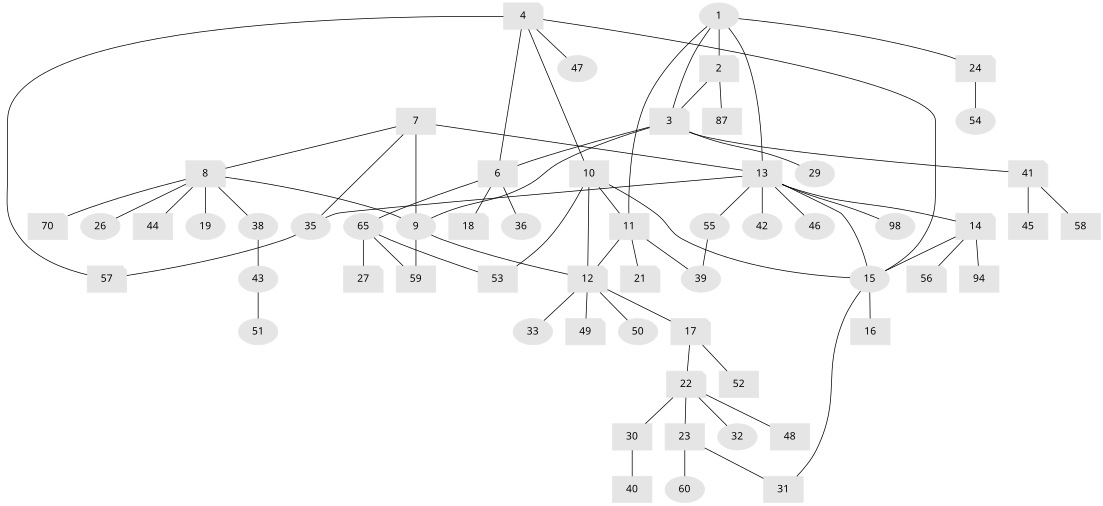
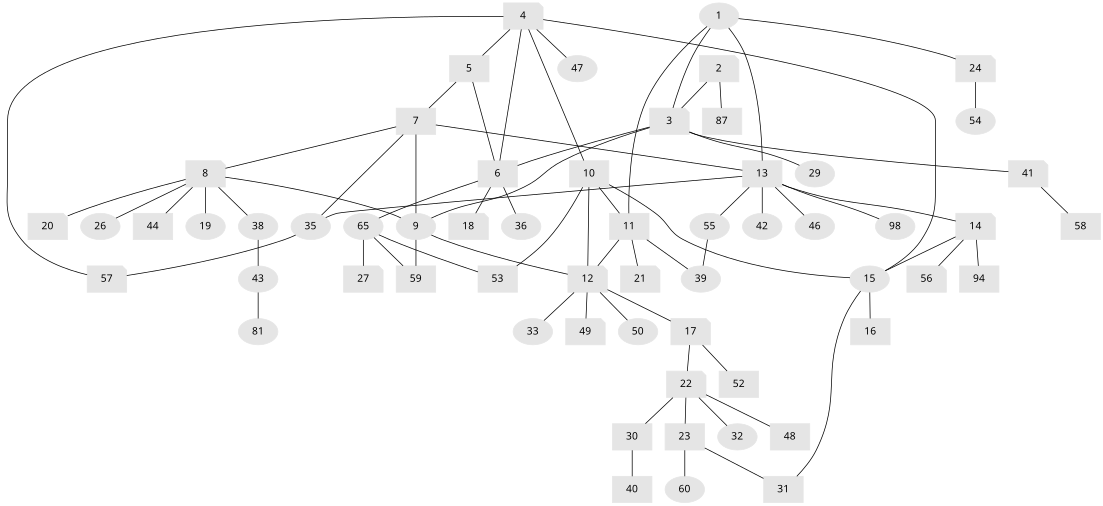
(719, 42) -> none
none -> (469, 69)
(838, 212) -> none
(48, 226) -> (48, 226)
(1028, 226) -> none
(258, 332) -> (258, 332)
